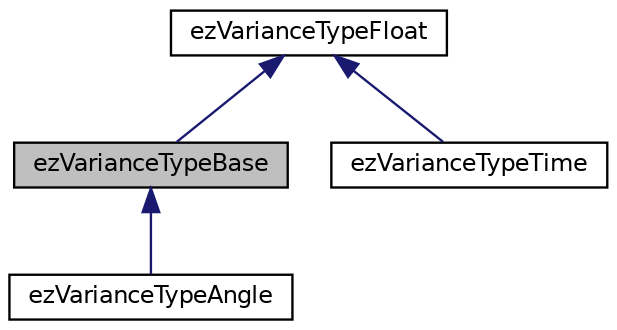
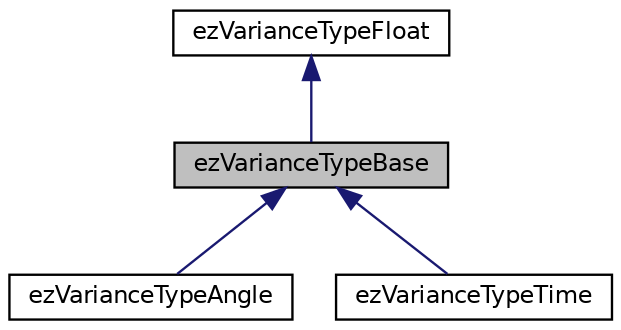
(398, 106) -> (402, 238)
